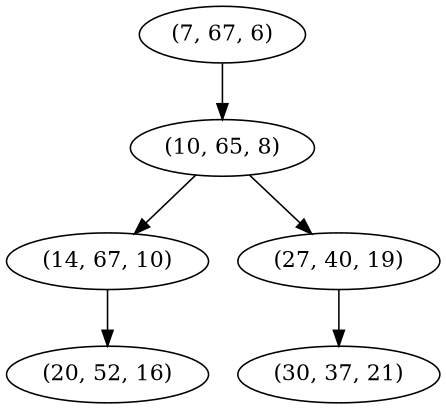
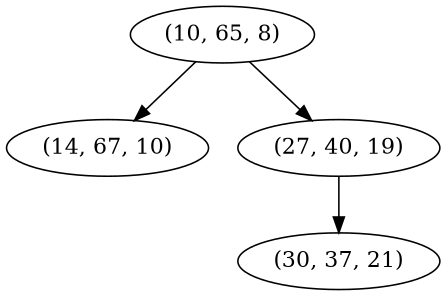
(222, 35) -> none
(108, 375) -> none
